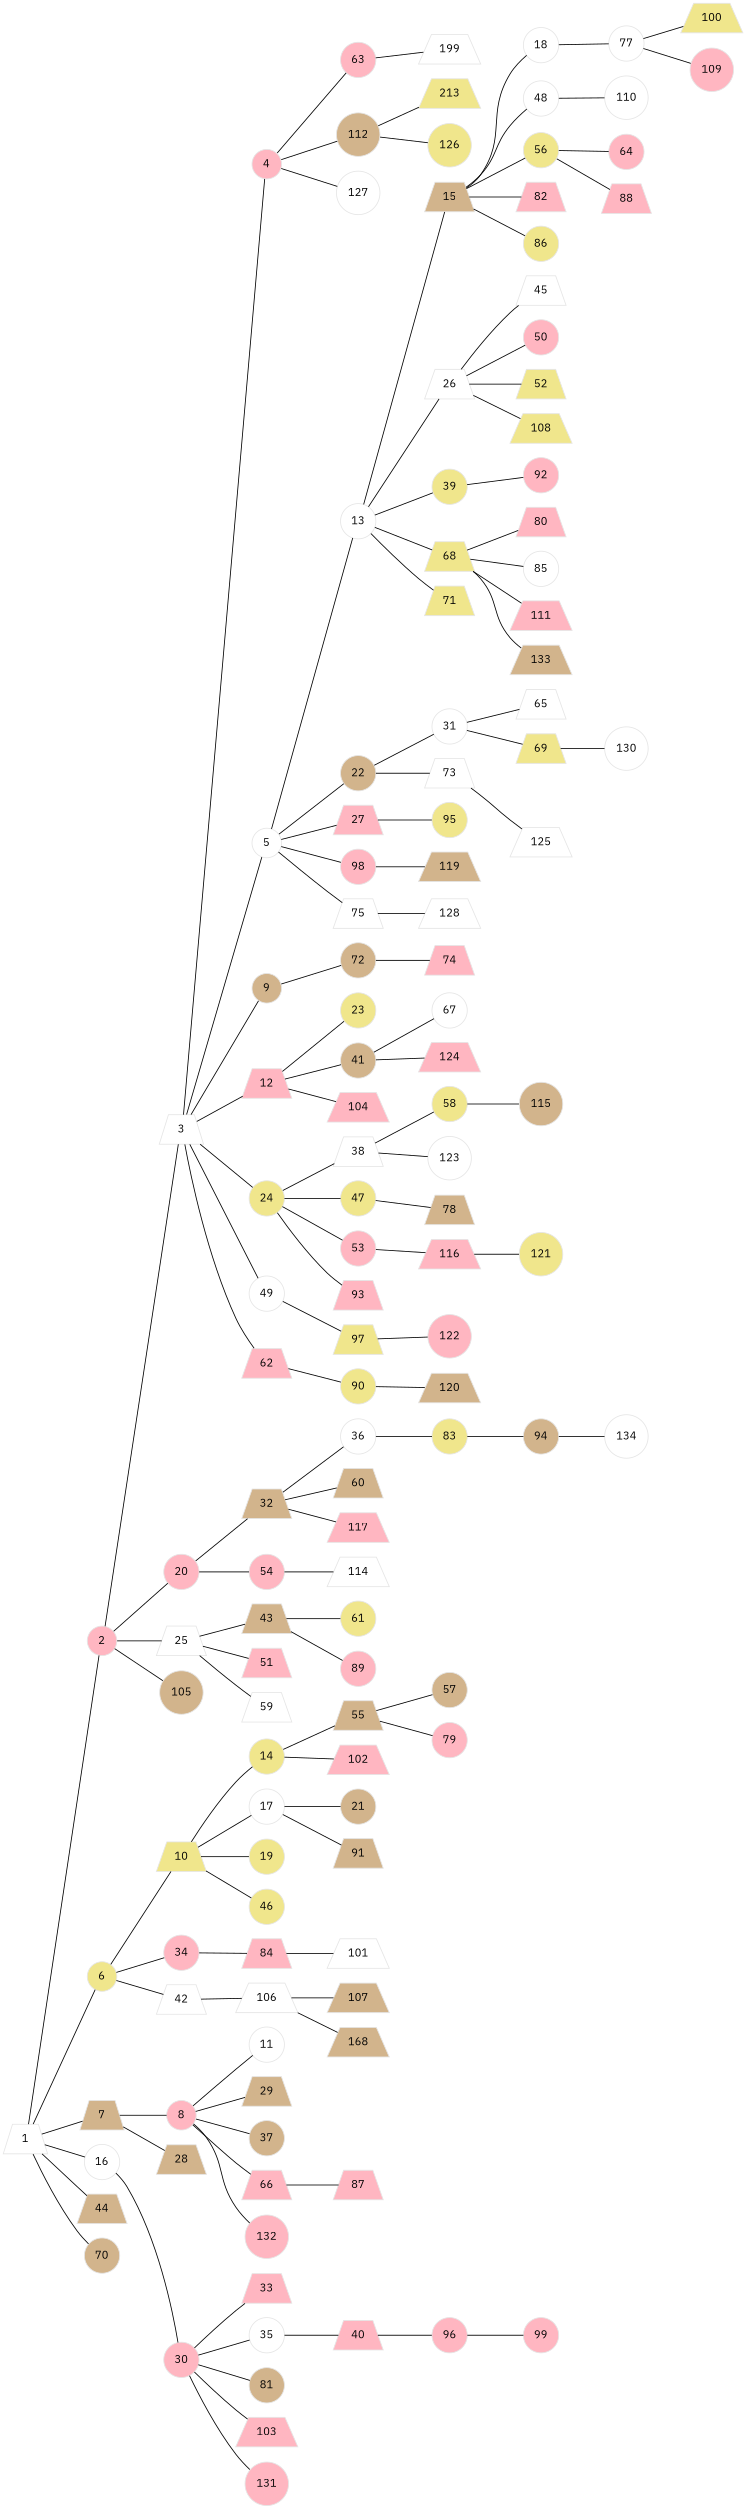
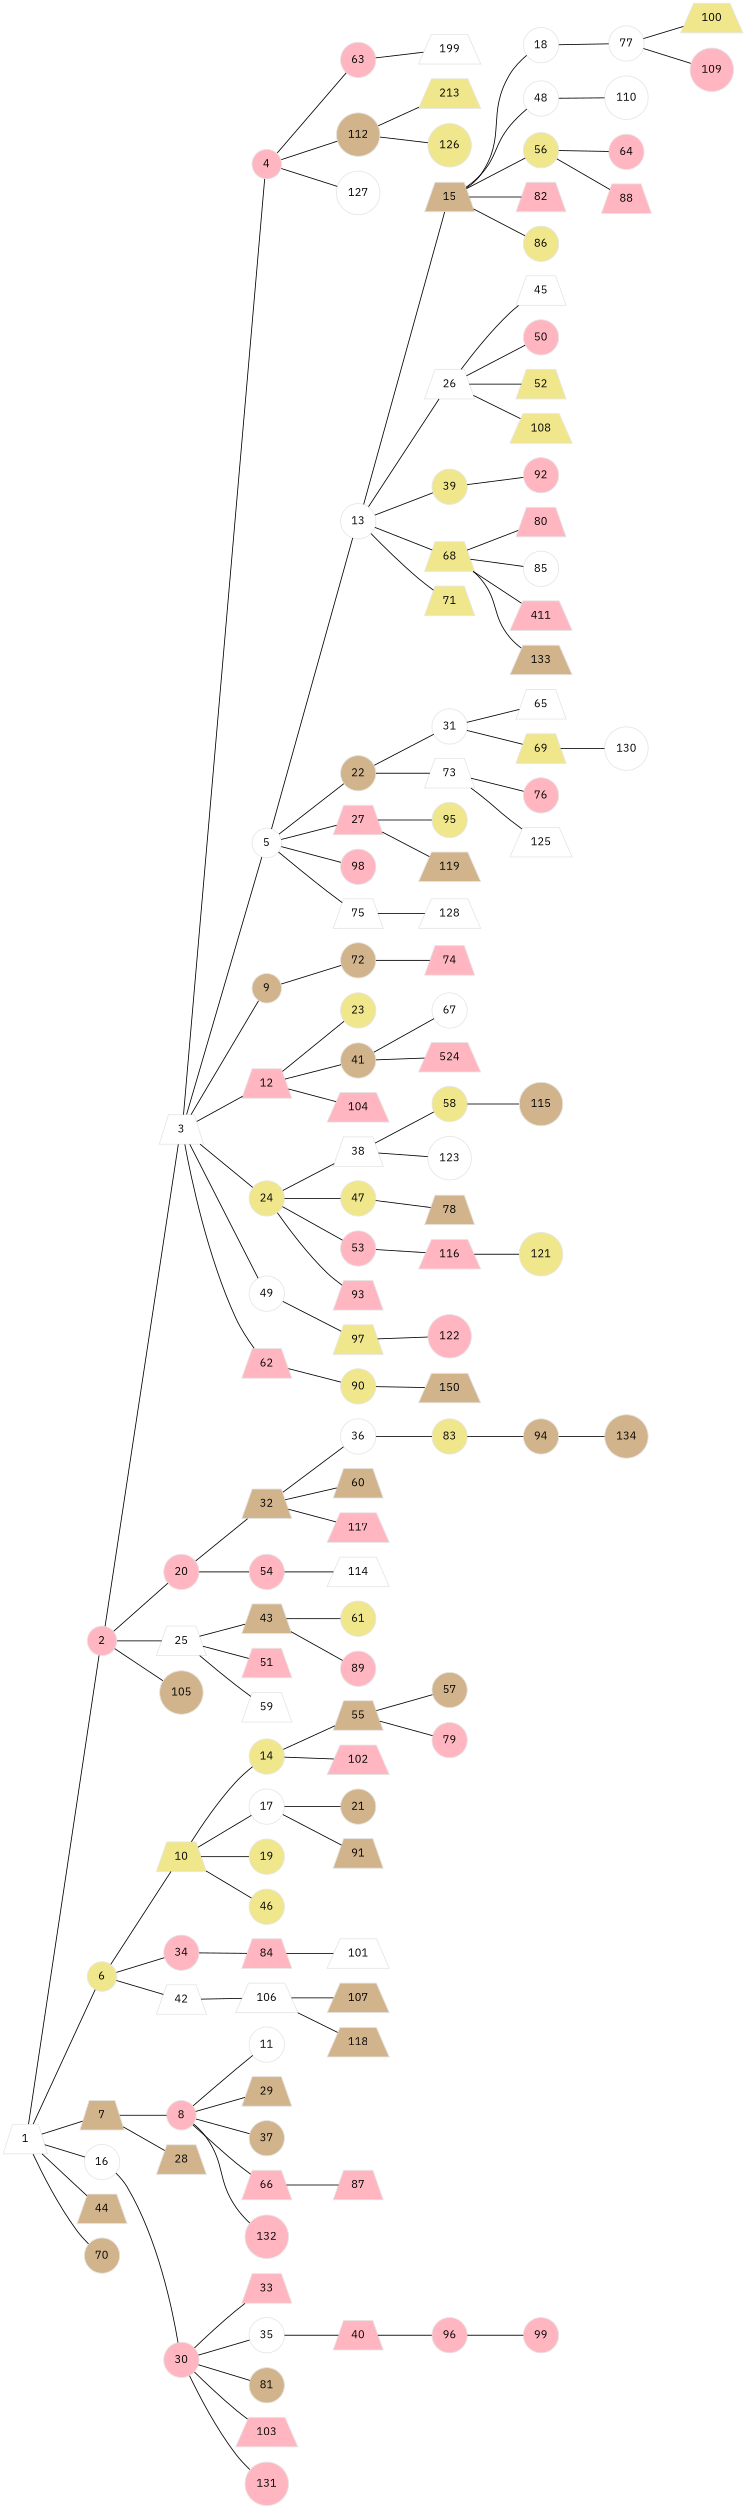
(541, 616) -> (541, 616)
none -> (541, 795)
(400, 867) -> (406, 844)
(450, 1057) -> (450, 1057)
(450, 1388) -> (450, 1388)
(626, 1436) -> (626, 1436)
(358, 2042) -> (358, 2042)
